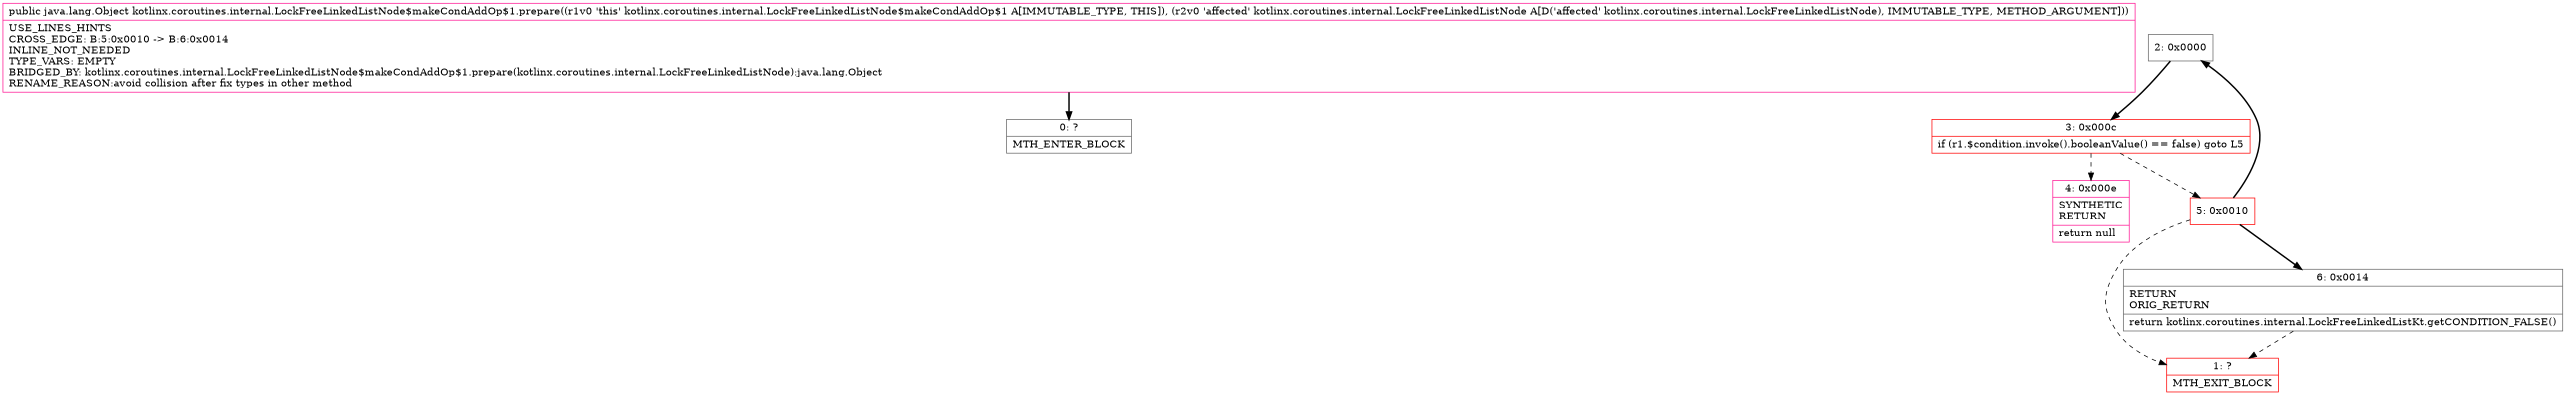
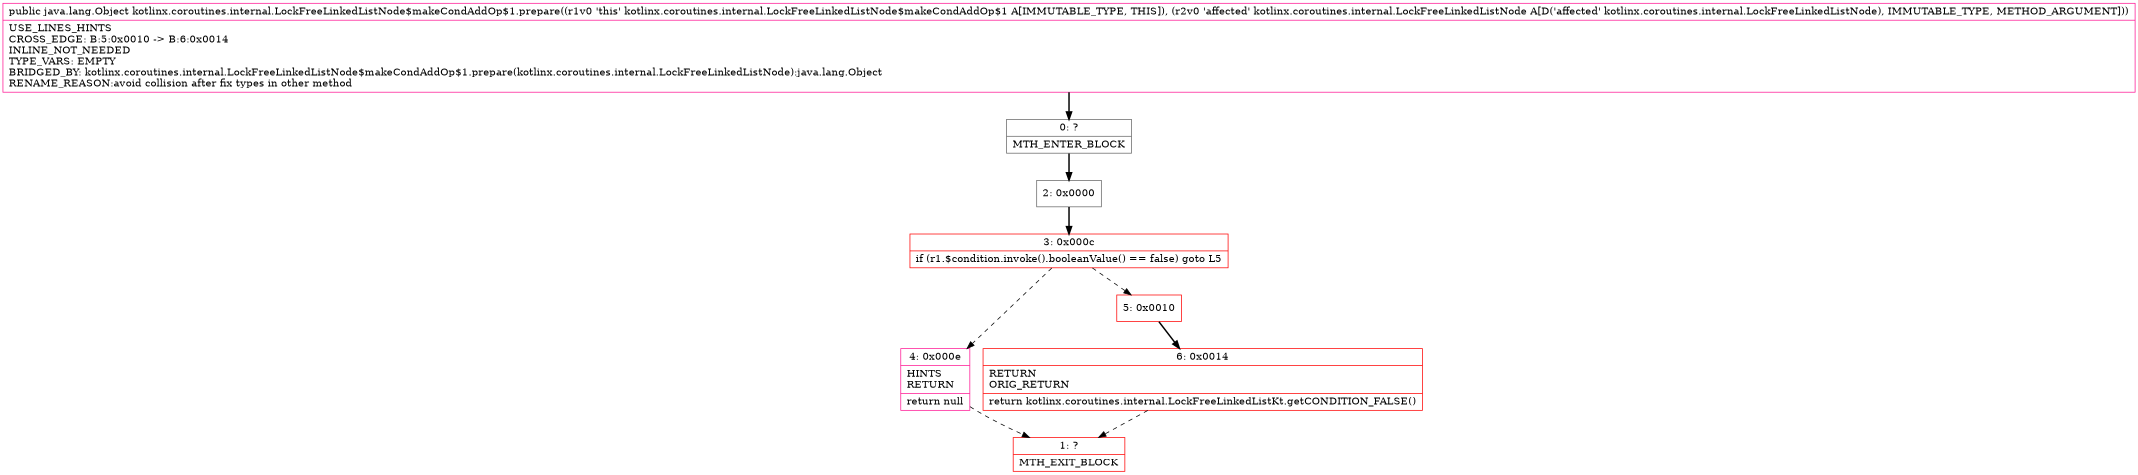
(2258, 125) -> (1069, 163)
(2091, 205) -> (925, 374)
(2110, 282) -> (996, 421)
(2343, 300) -> (1203, 379)
